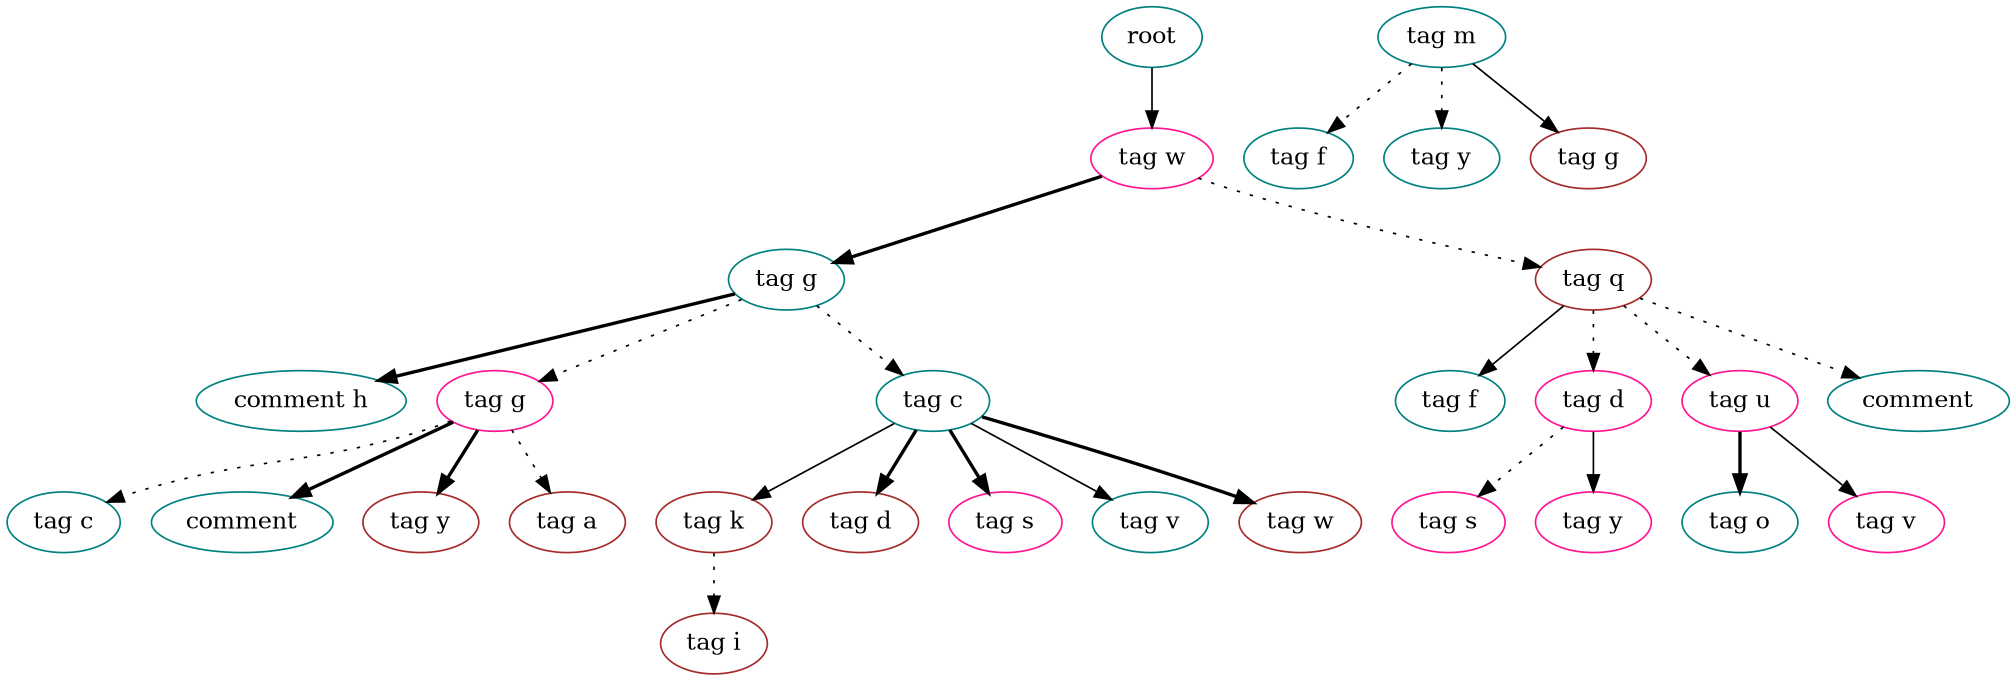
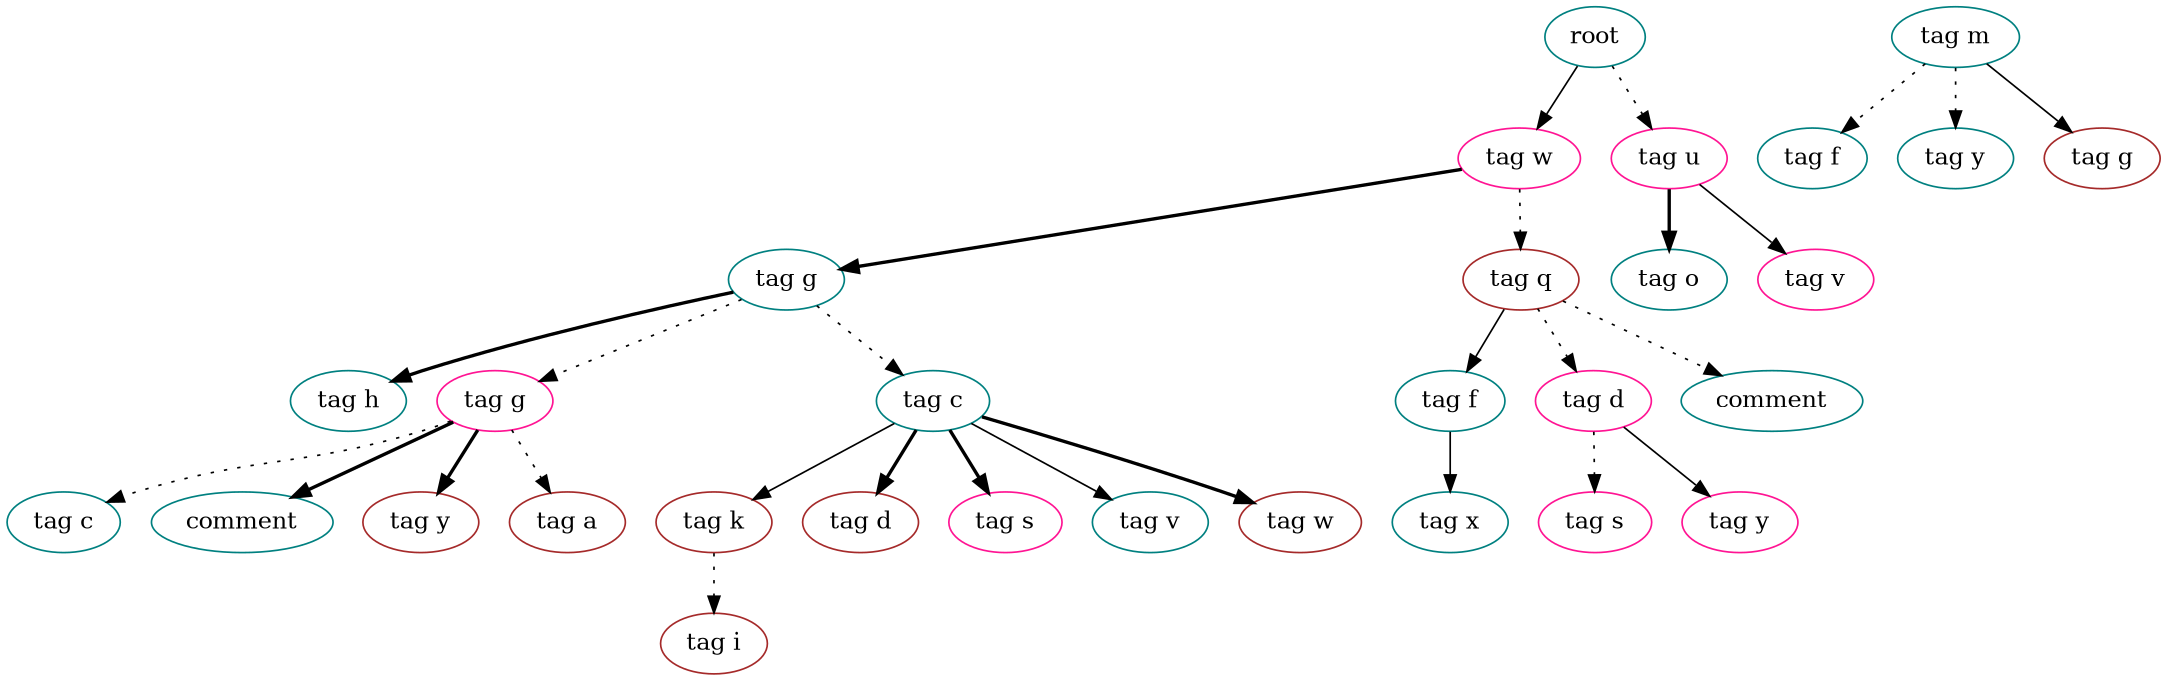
(1660, 335) -> (1627, 90)
(301, 401) -> (348, 401)
none -> (1450, 522)
